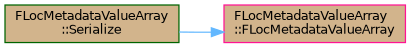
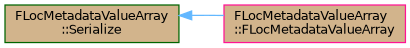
(195, 32) -> (208, 15)
